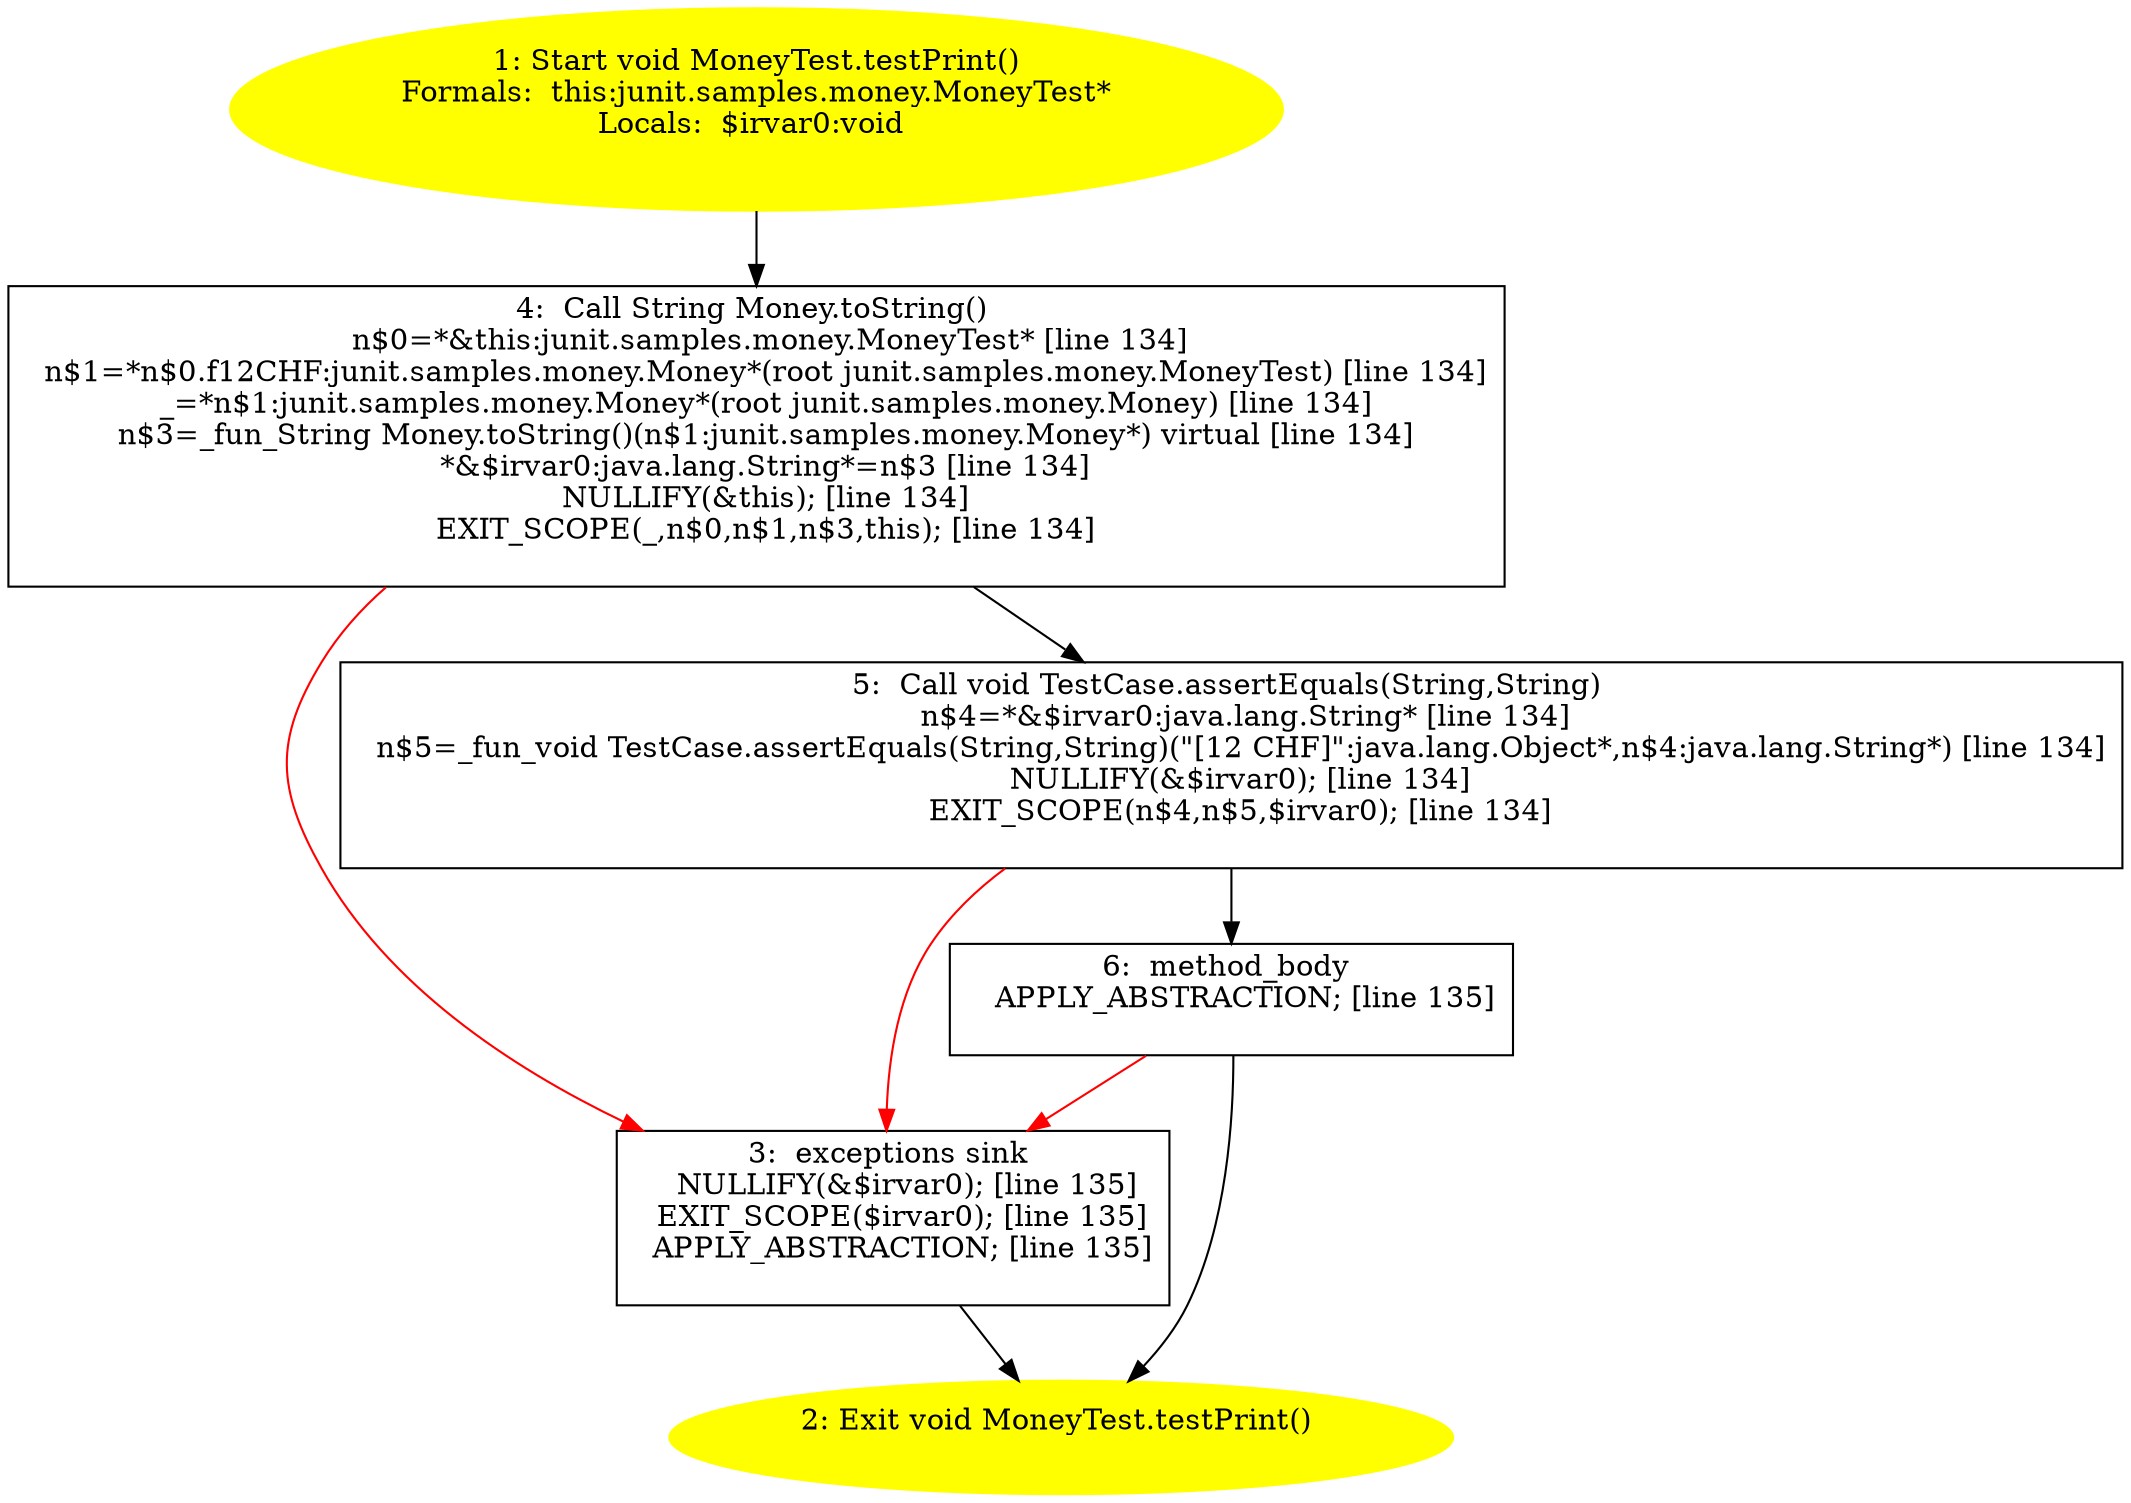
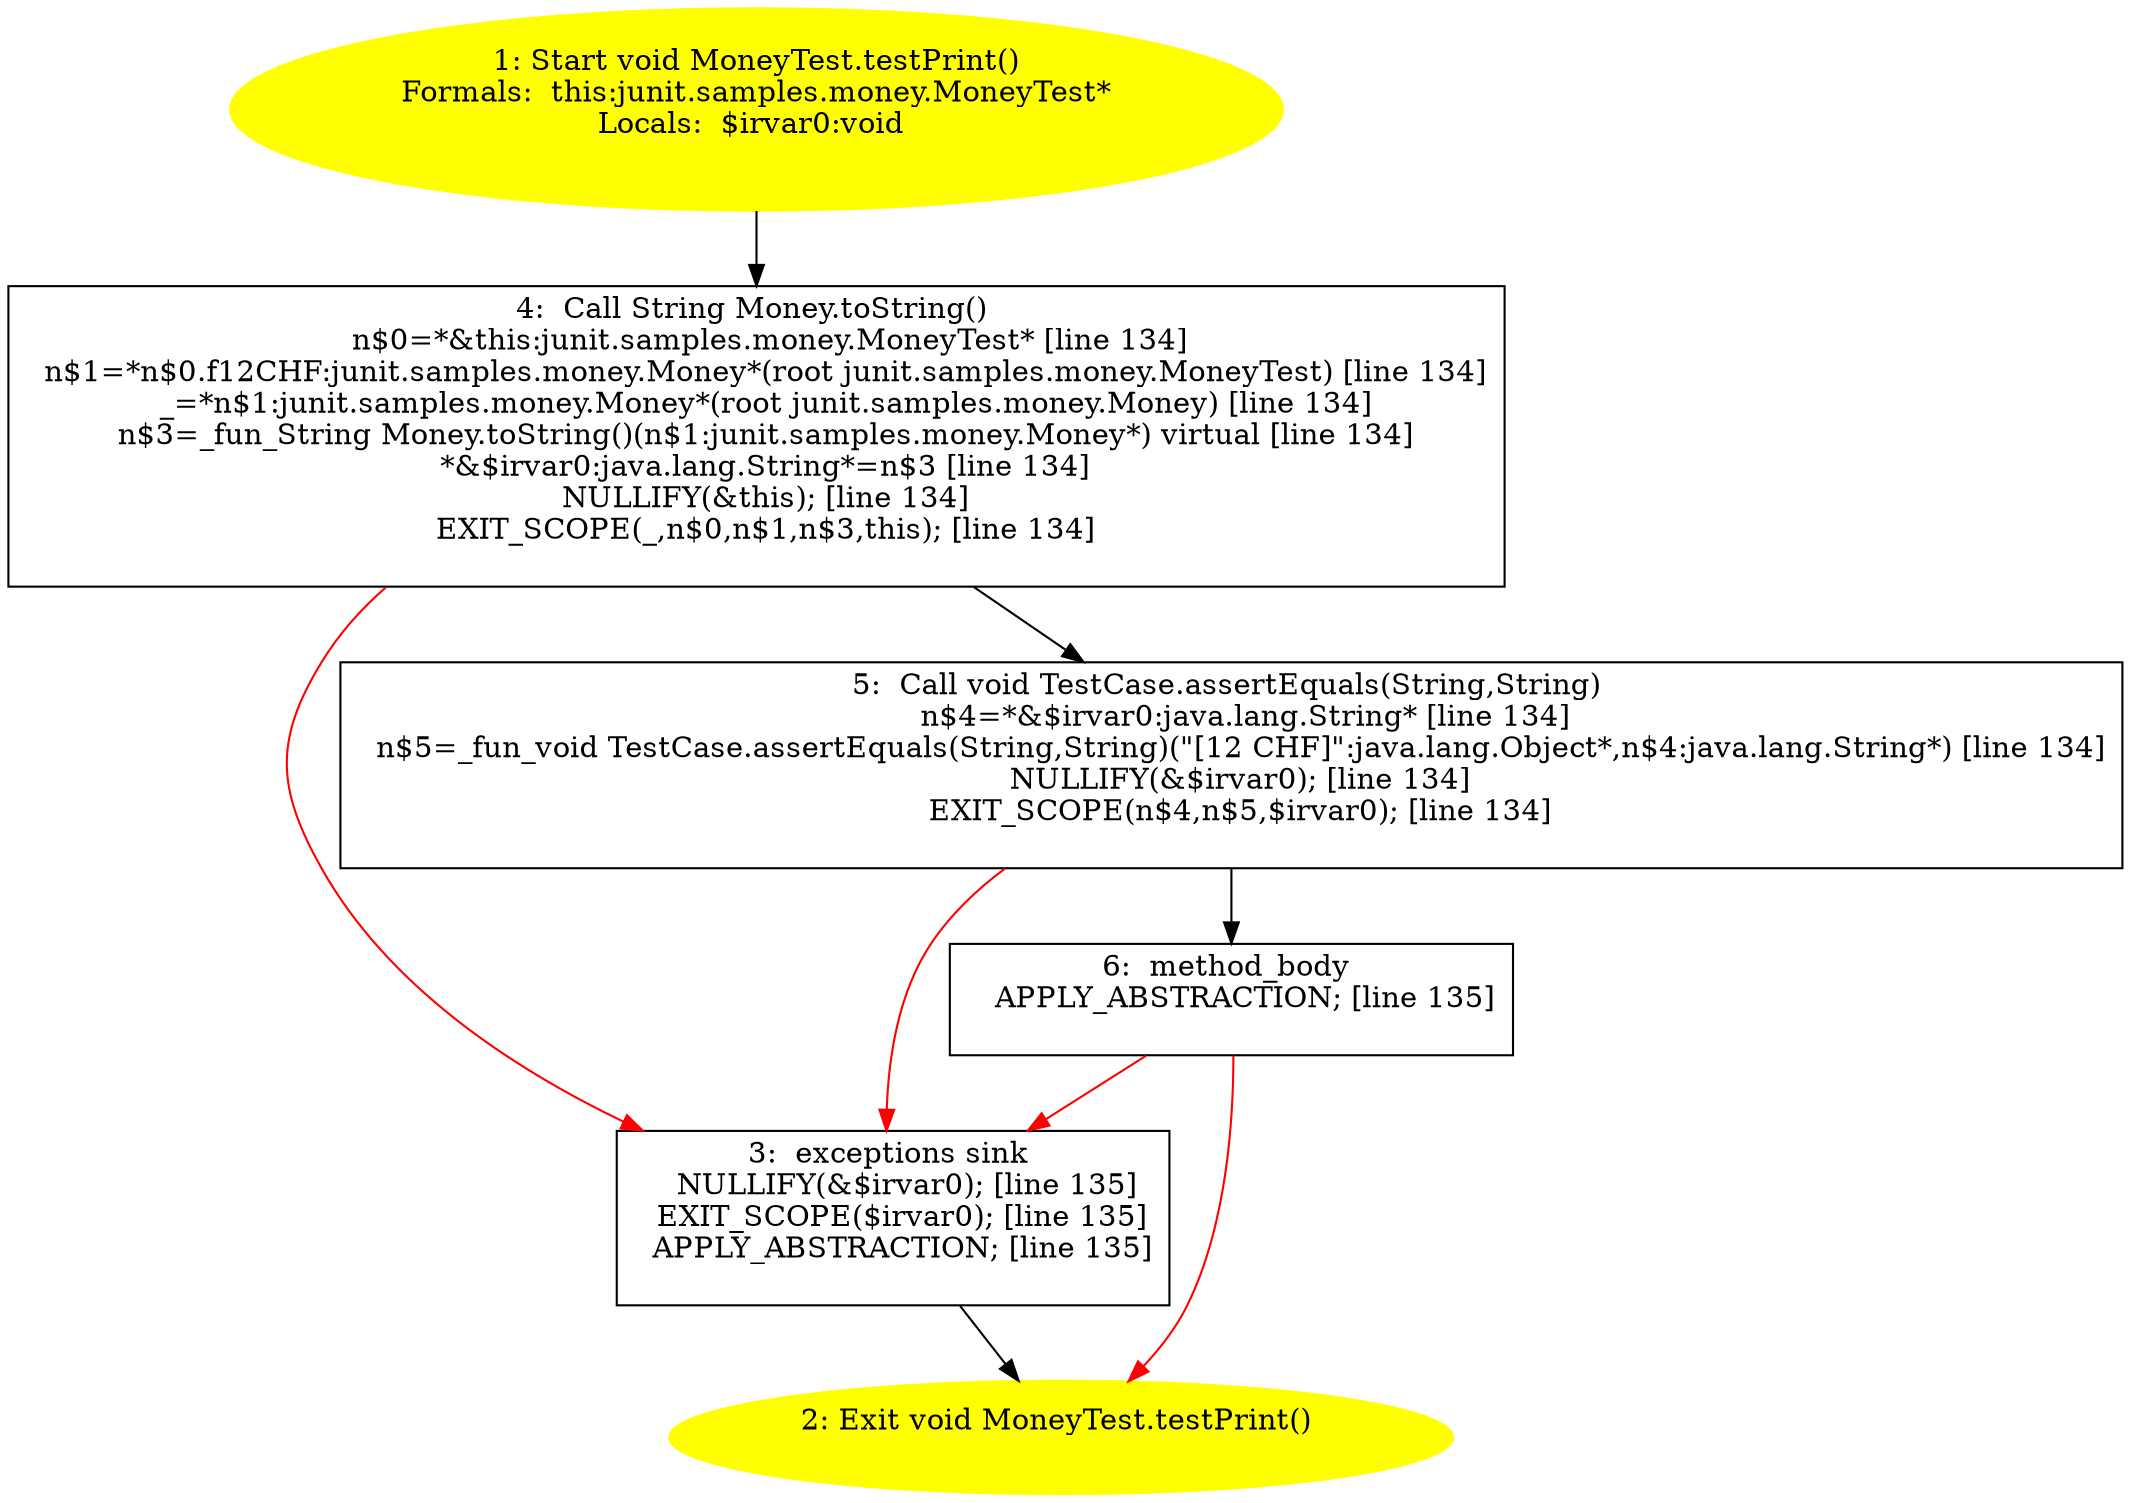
(1216, 1220) -> (1216, 1220)
